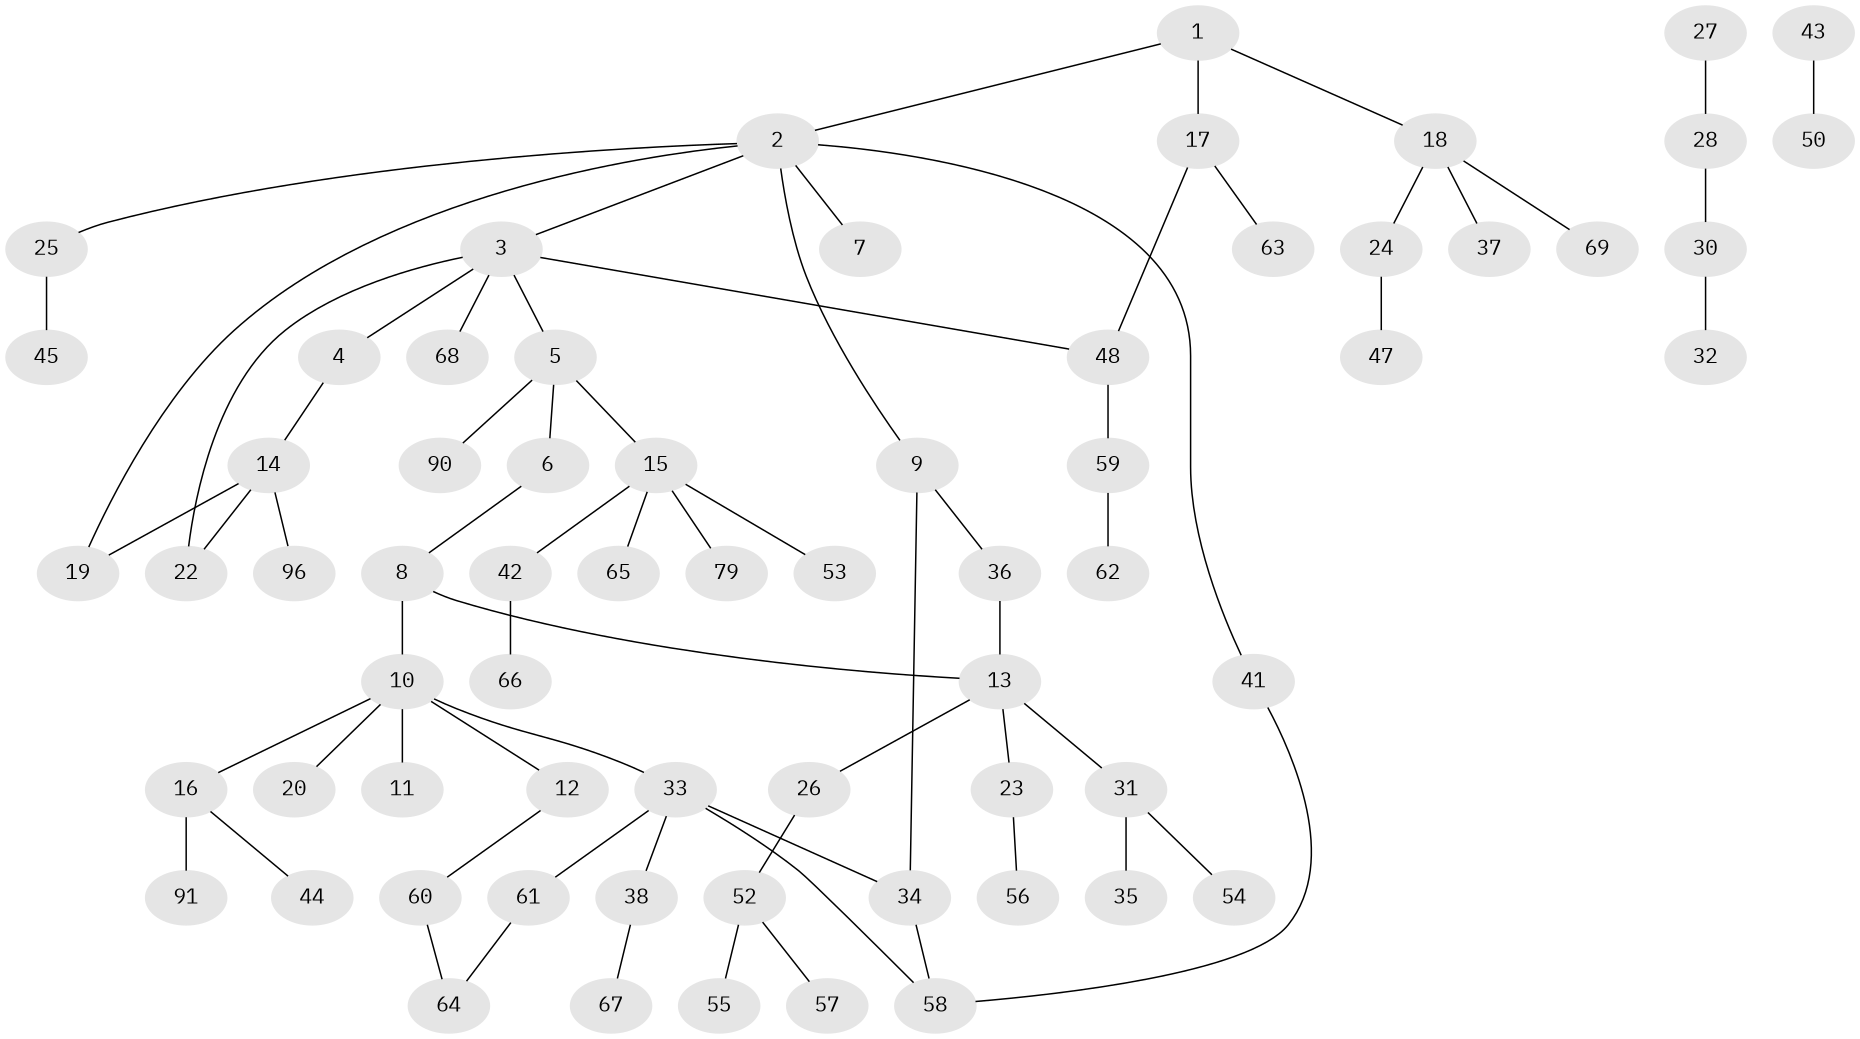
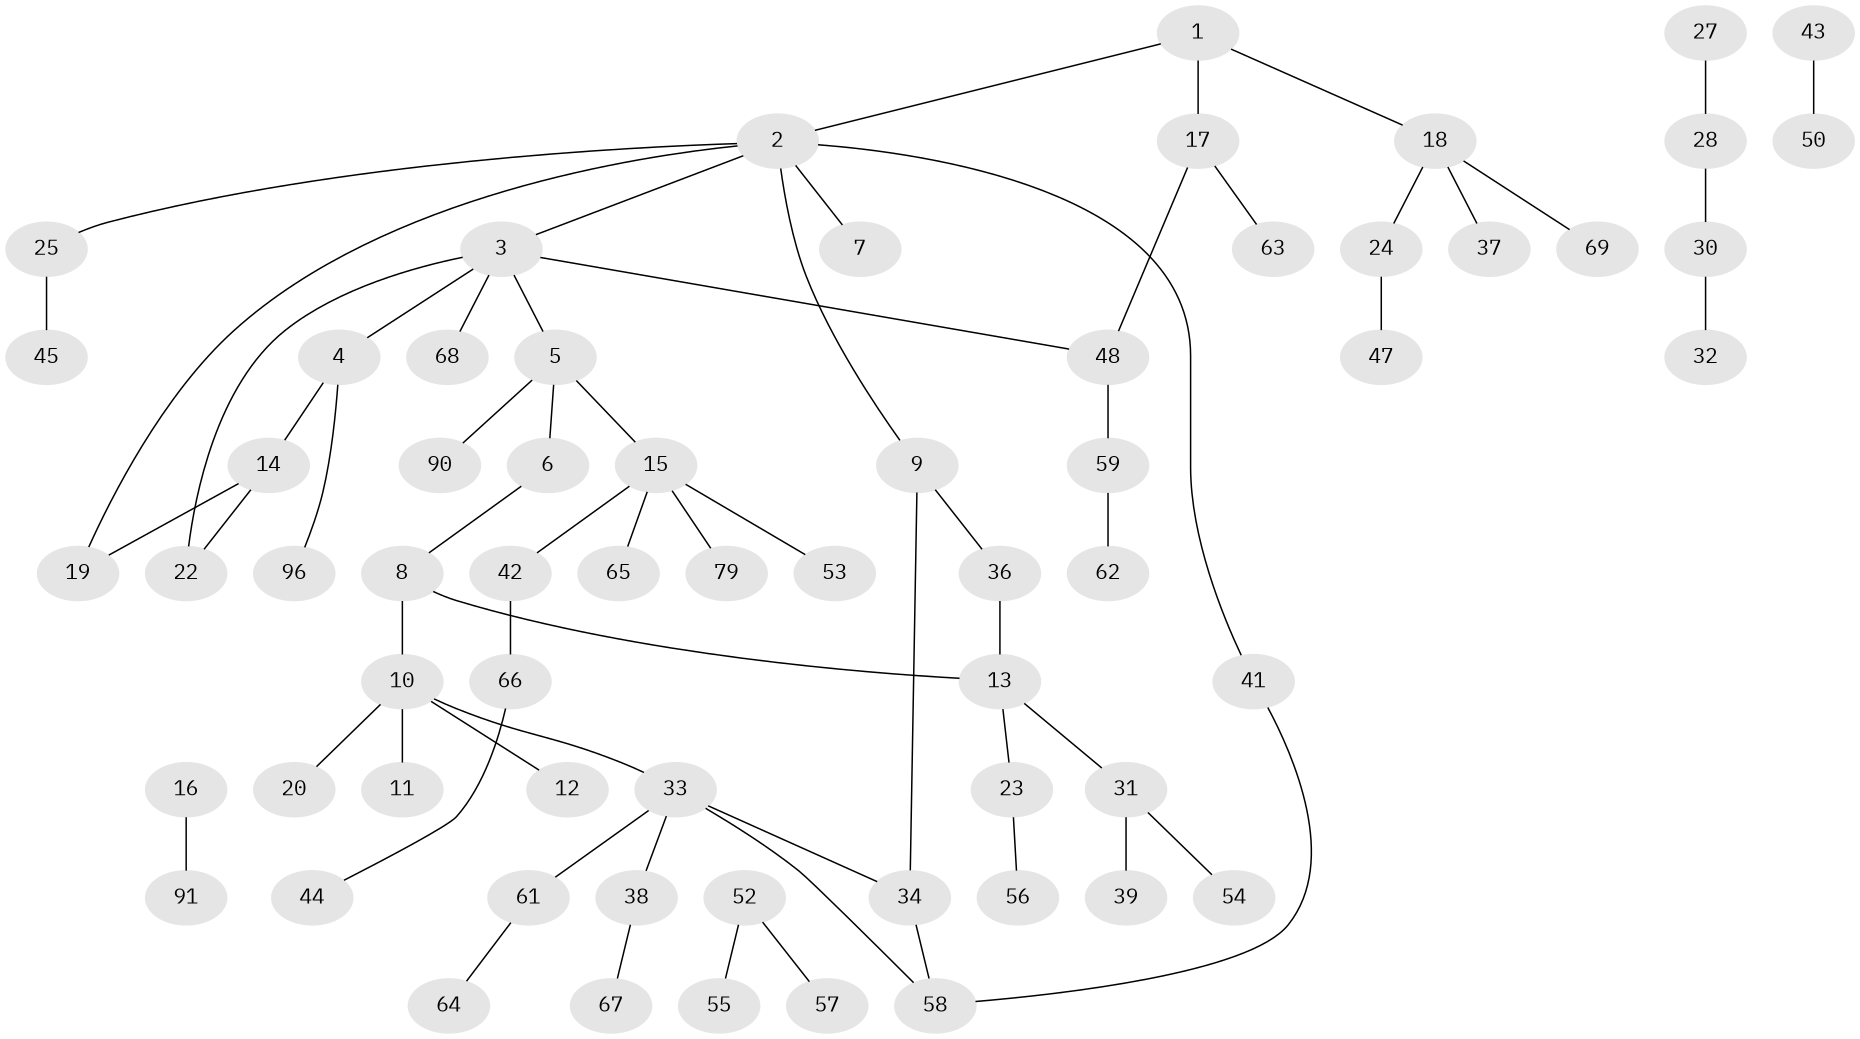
(281, 519) -> (328, 467)
(294, 736) -> none
(809, 790) -> none
(249, 844) -> (453, 820)
(420, 898) -> none
(1126, 898) -> (1126, 898)
